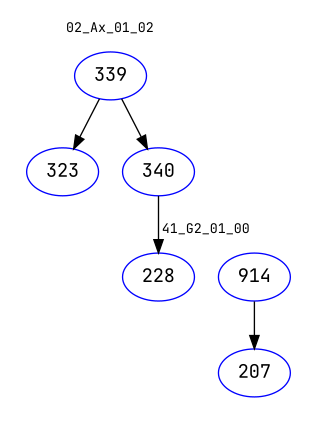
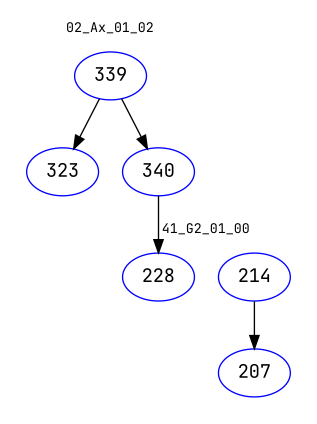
(254, 277) -> (254, 277)
